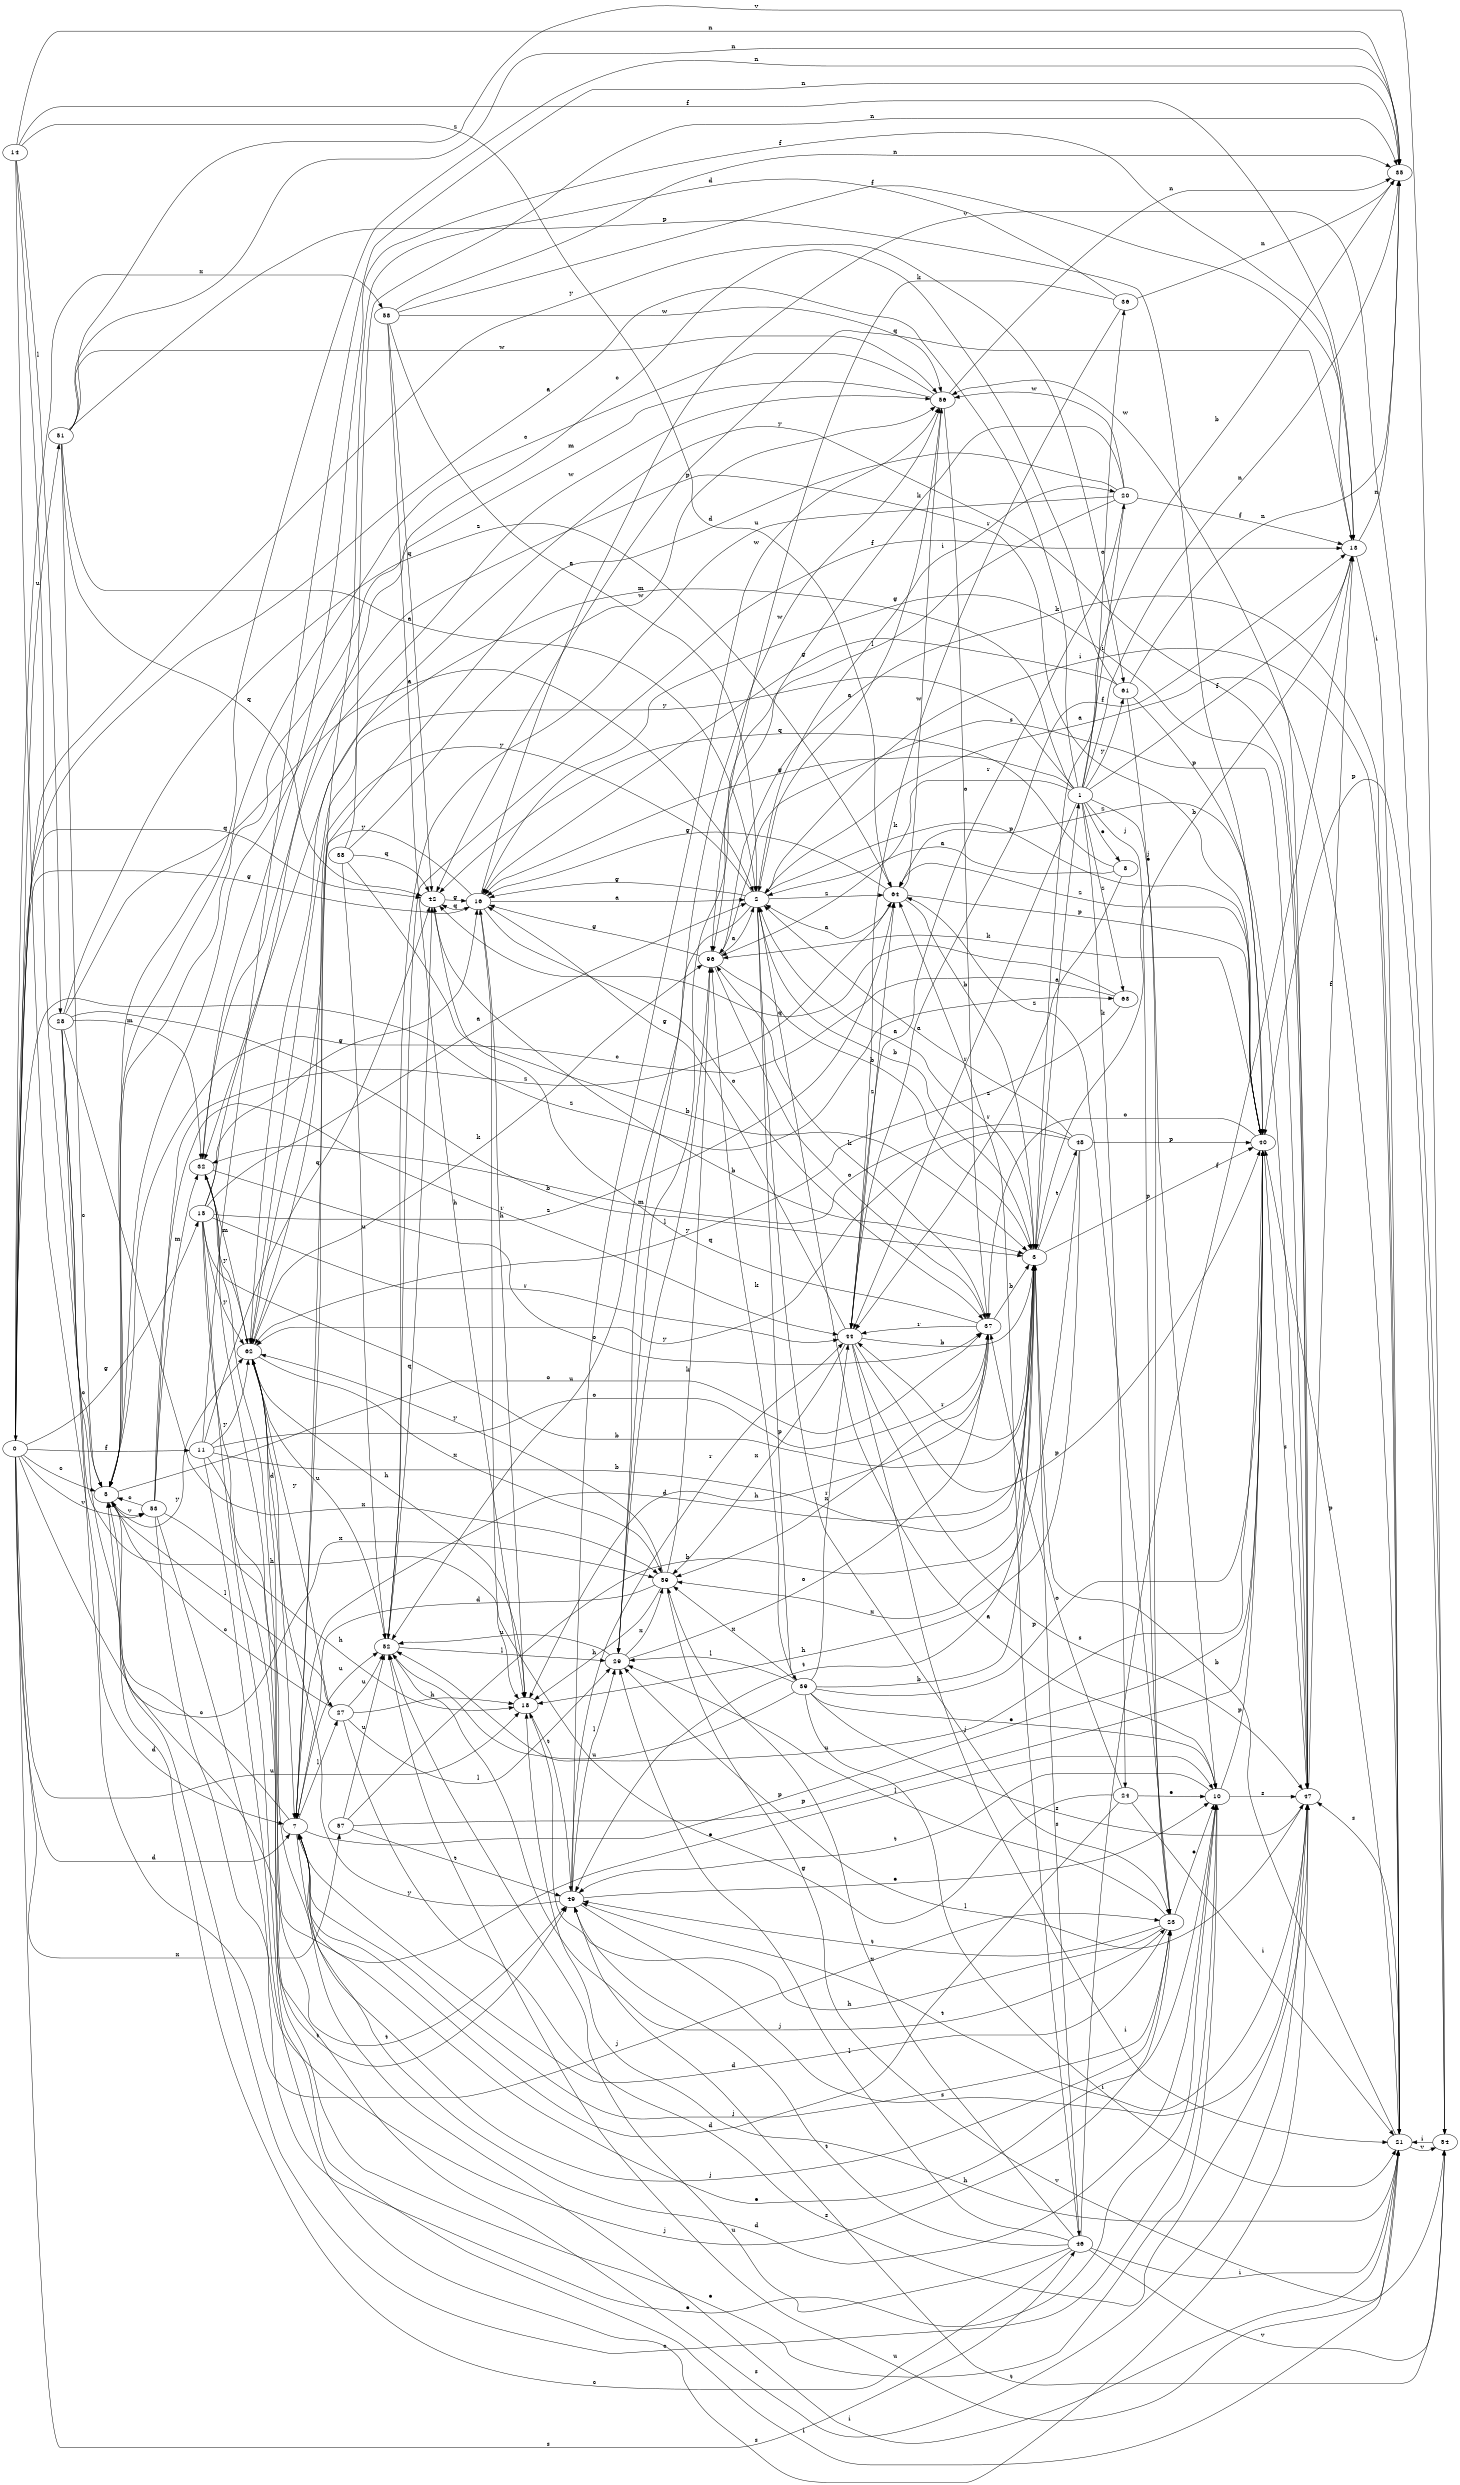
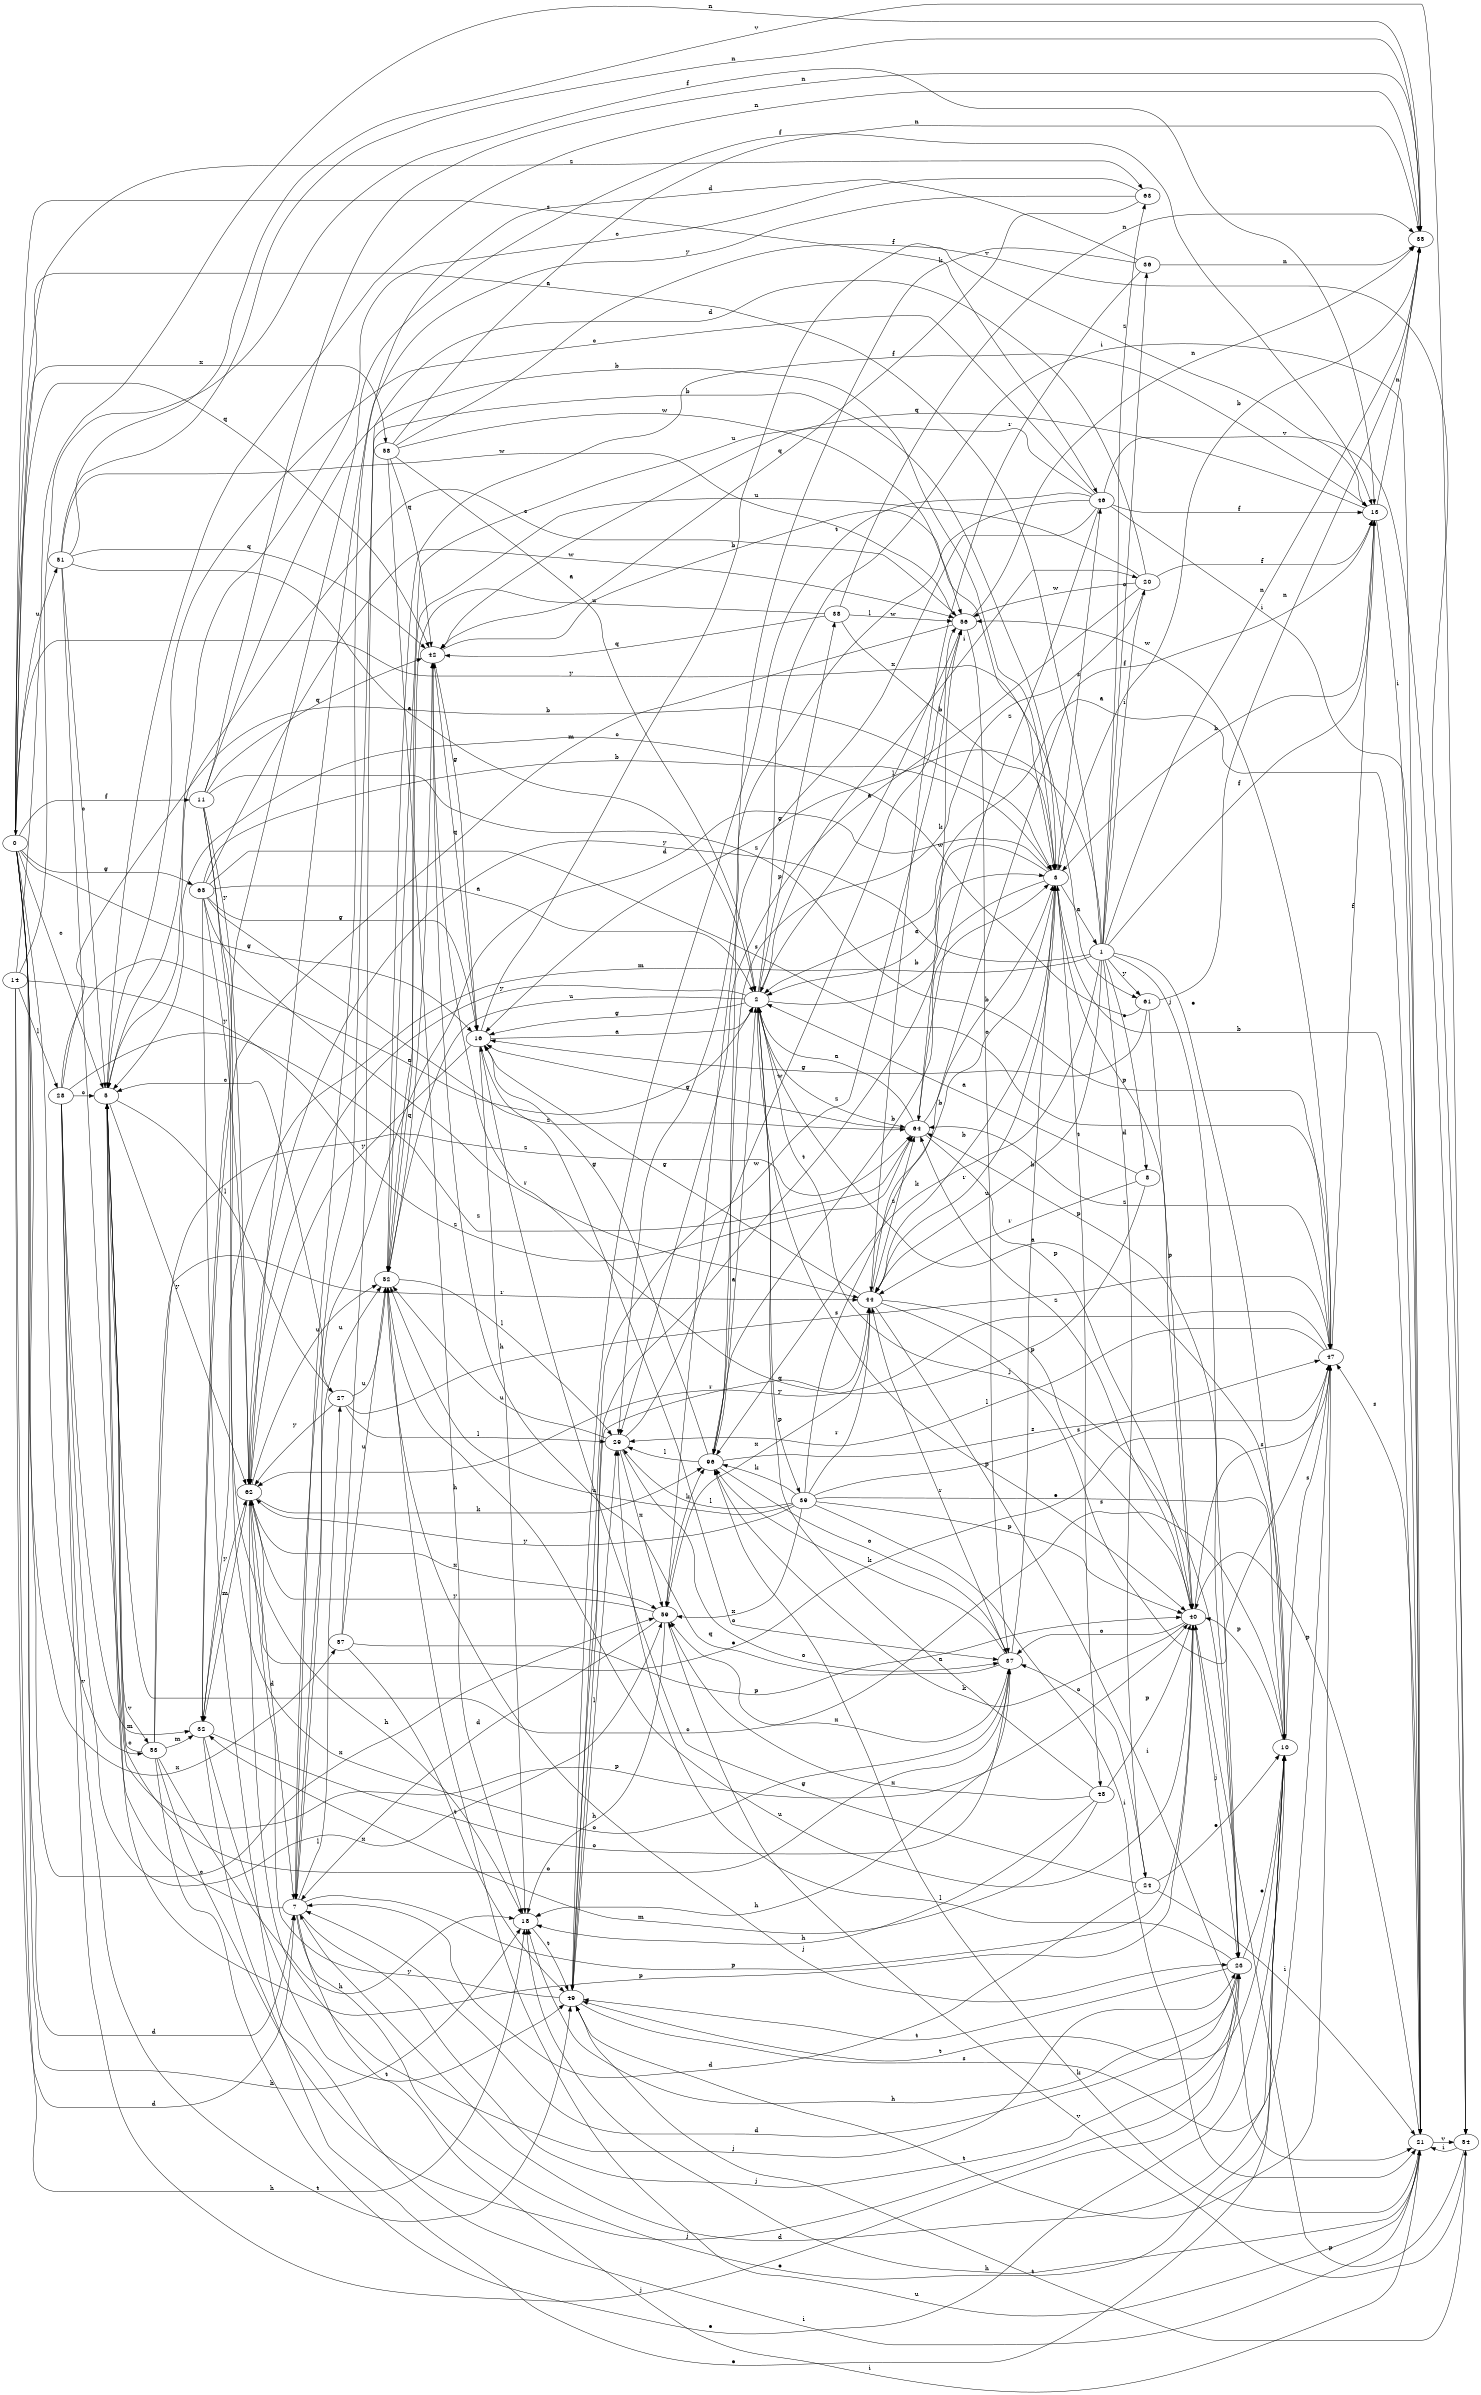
(1282, 796) -> none
none -> (796, 809)
(942, 904) -> none
(1034, 1003) -> (1079, 1213)
(1103, 1013) -> (1125, 1133)
(966, 1059) -> (987, 1193)
(202, 1214) -> (202, 891)
(1156, 1304) -> (1216, 1789)
(699, 1338) -> (527, 1545)
(427, 1700) -> none
(272, 1771) -> (272, 2083)
(902, 1883) -> none
(757, 2440) -> (757, 848)
